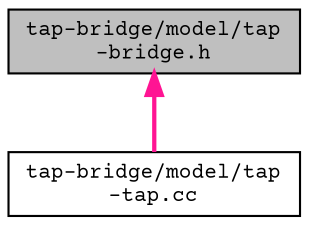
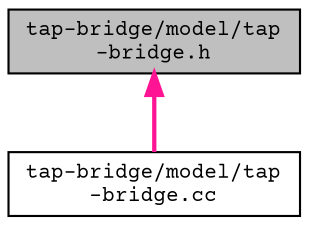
(154, 184) -> (154, 184)
